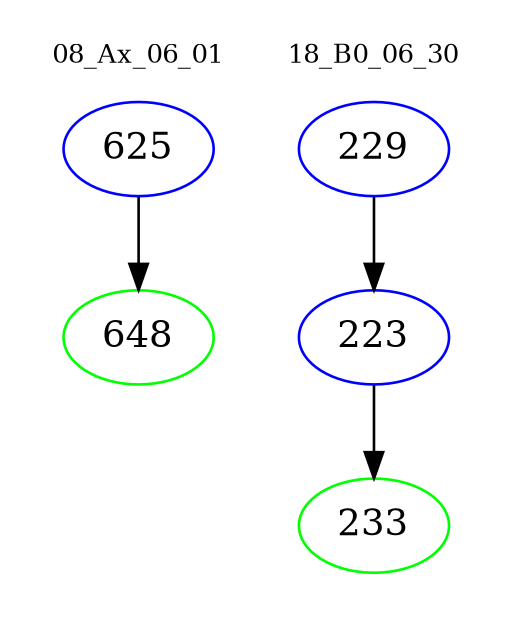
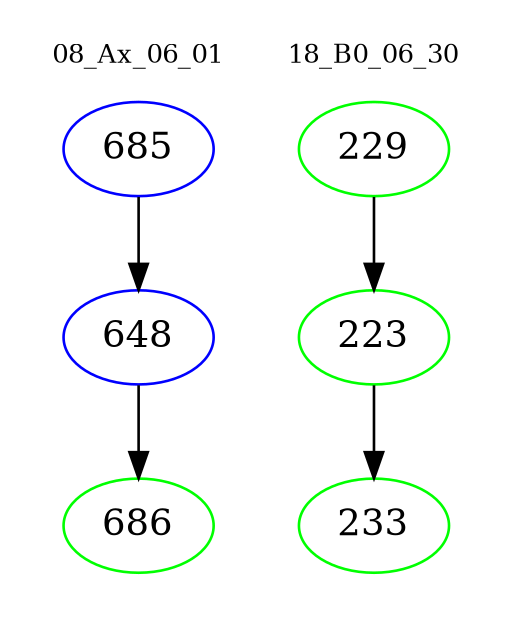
(139, 149) -> (139, 149)
(374, 149) -> (374, 149)
(139, 337) -> (139, 337)
(374, 337) -> (374, 337)
none -> (139, 526)
